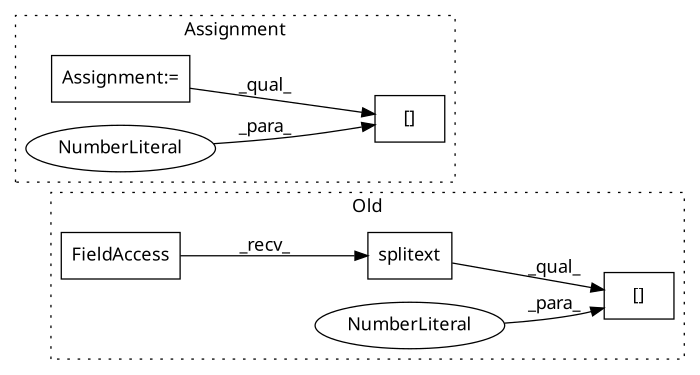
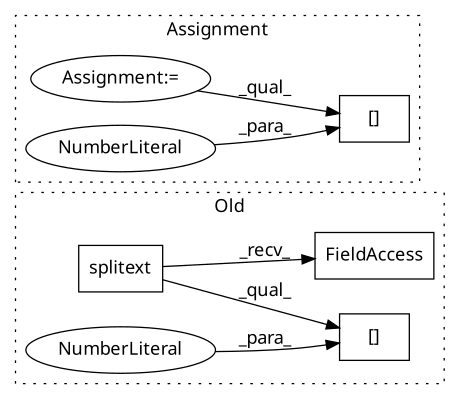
(121, 79) -> (121, 79)
(267, 256) -> (232, 263)
